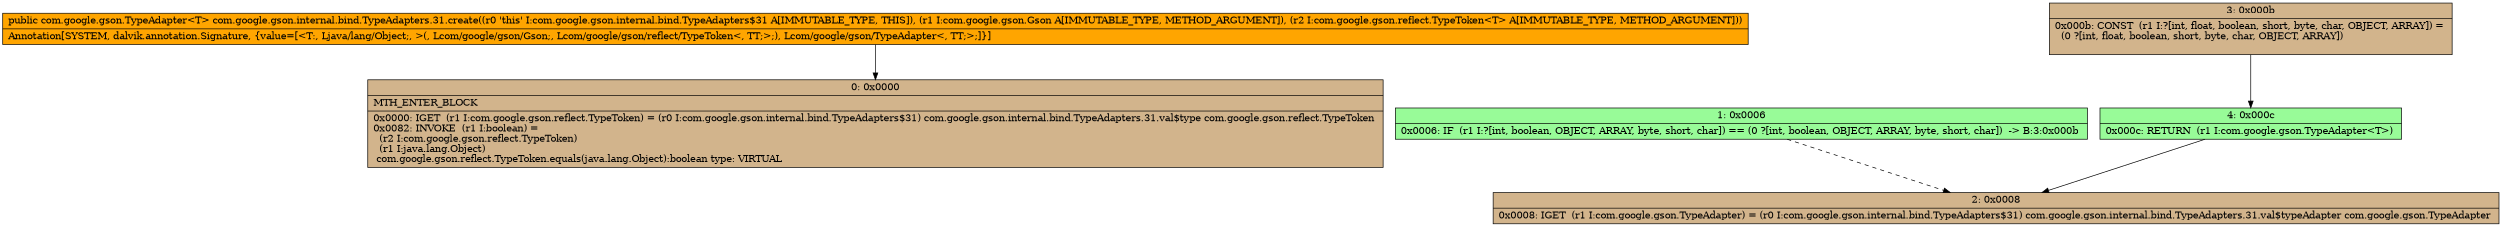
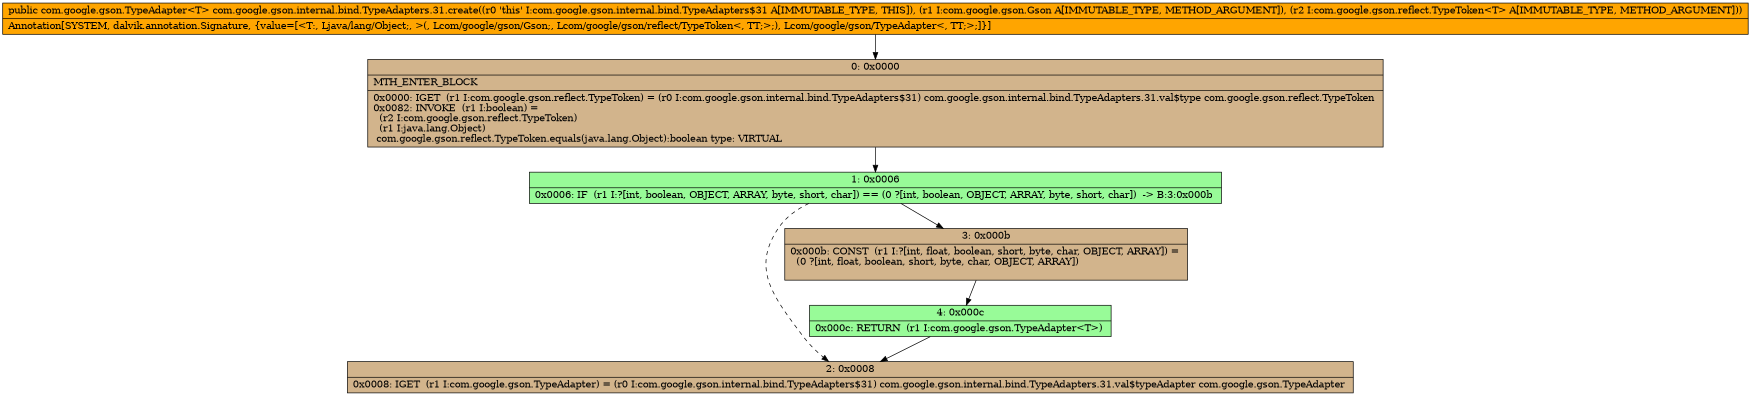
none -> (875, 156)
none -> (919, 214)
